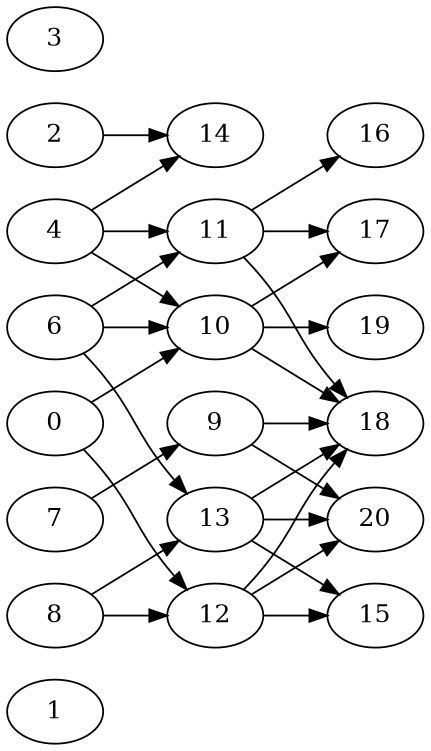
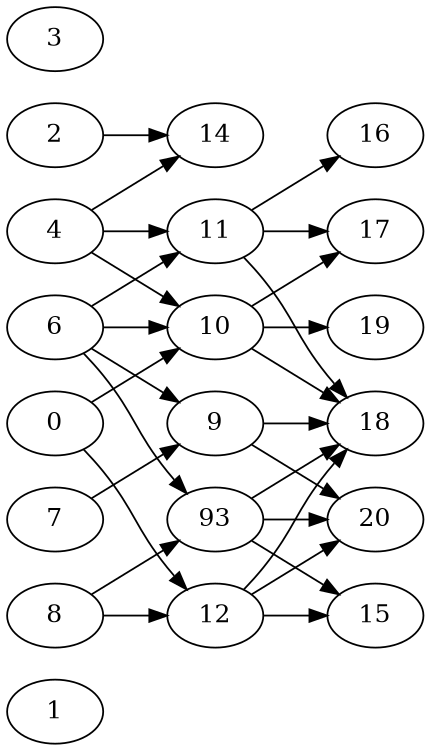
none -> (124, 368)
(215, 520) -> (215, 520)
